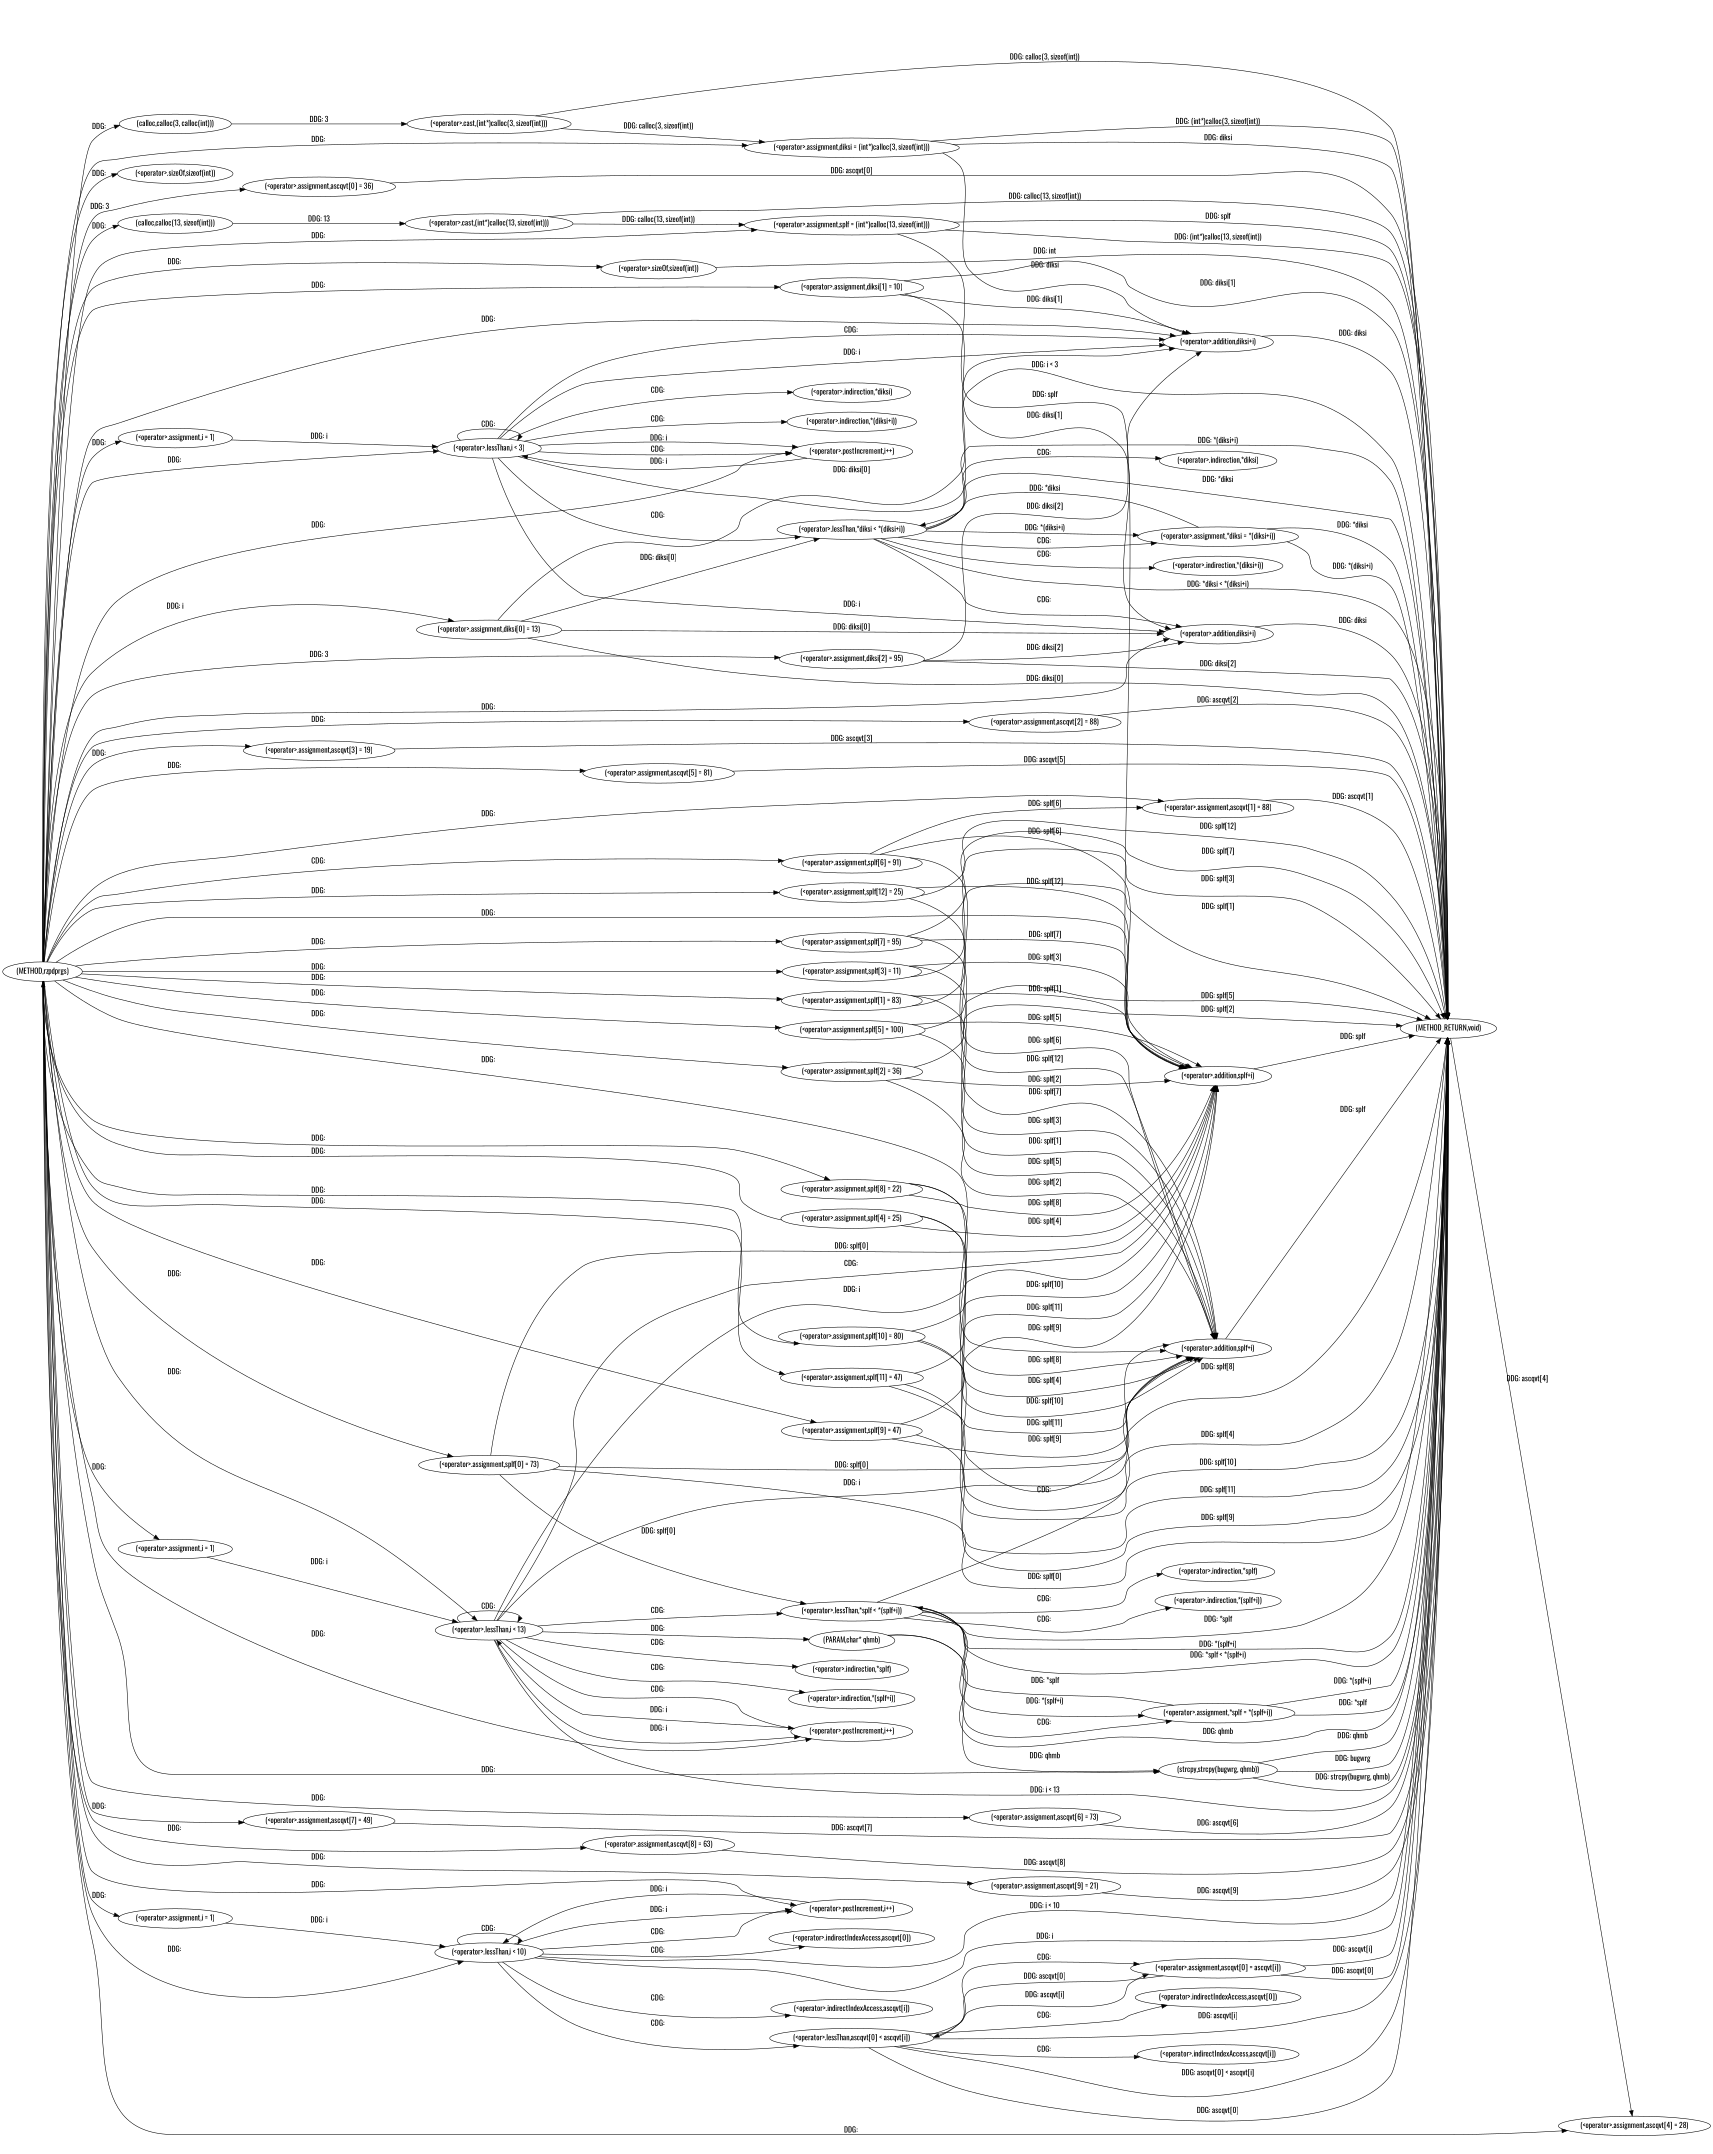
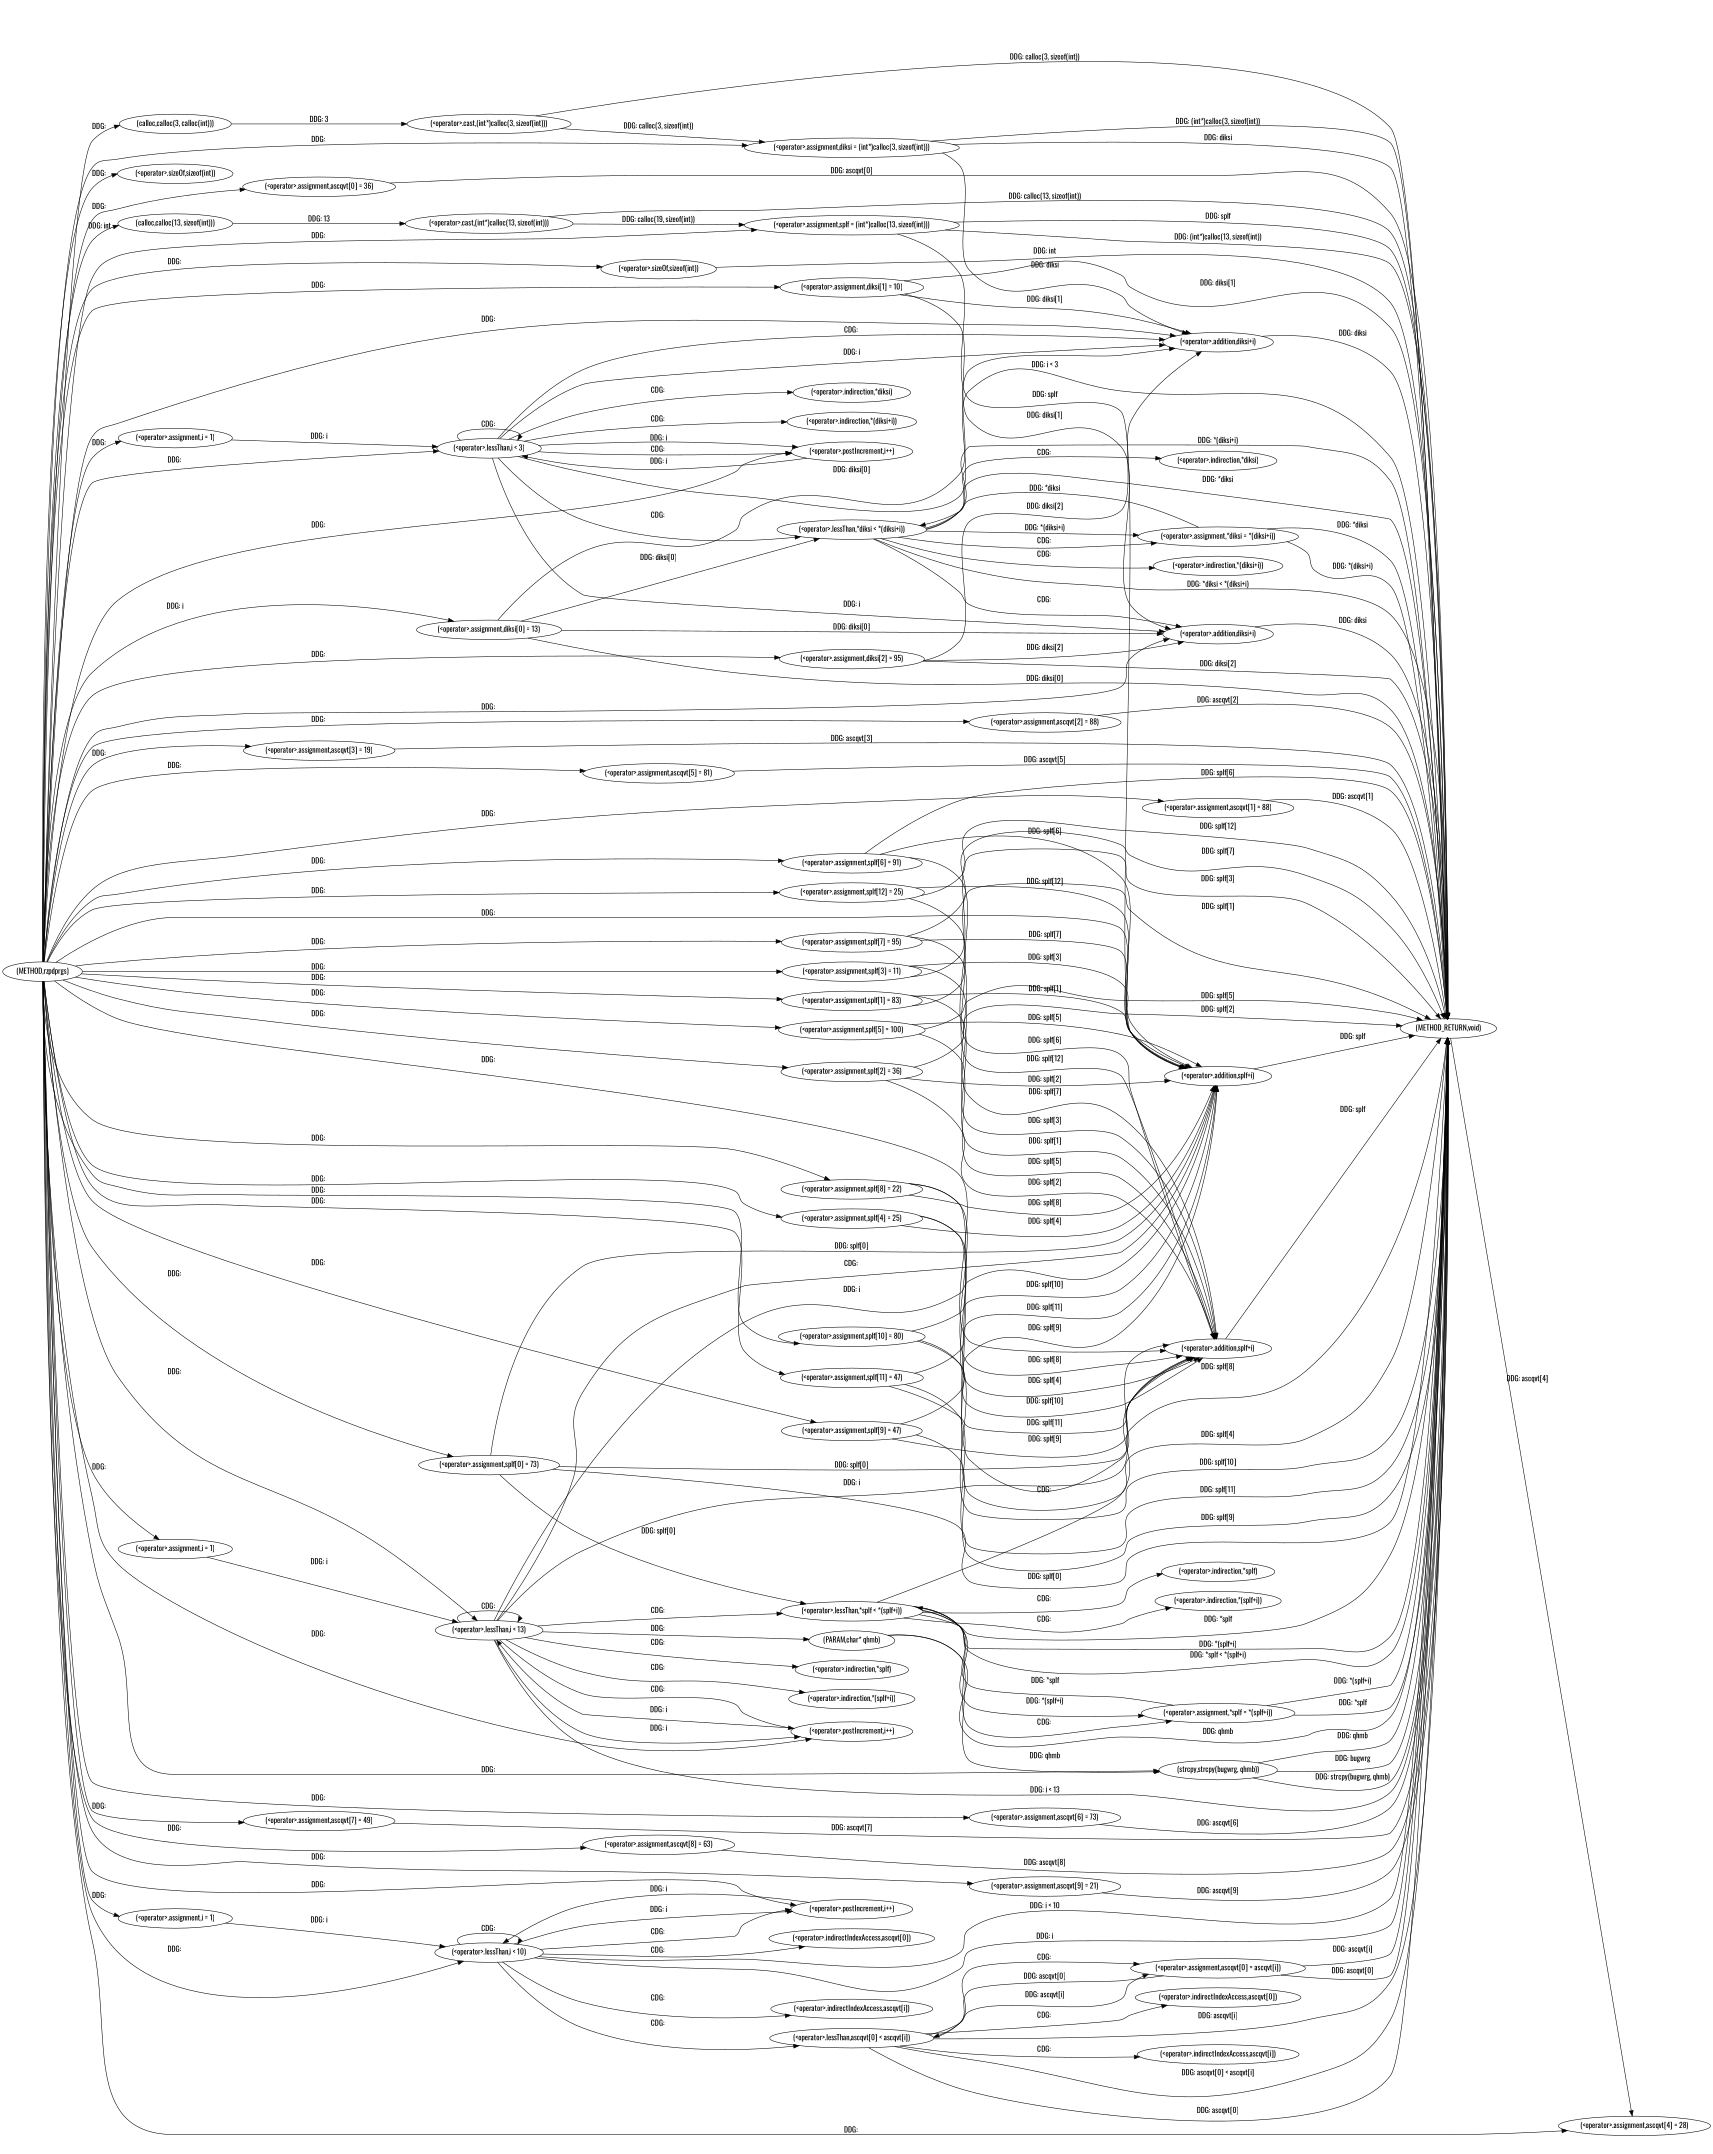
(100, 207) -> (100, 207)
(659, 220) -> (659, 220)
(100, 227) -> (100, 227)
(319, 655) -> (319, 655)
(1000, 812) -> (1237, 777)
(319, 861) -> (319, 861)
(370, 1156) -> (342, 1184)
